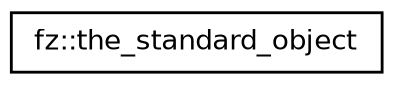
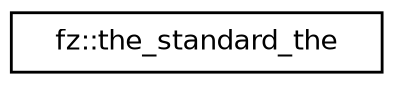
(197, 42) -> (197, 42)
